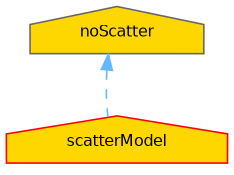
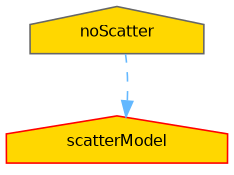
(106, 94) -> (127, 77)
